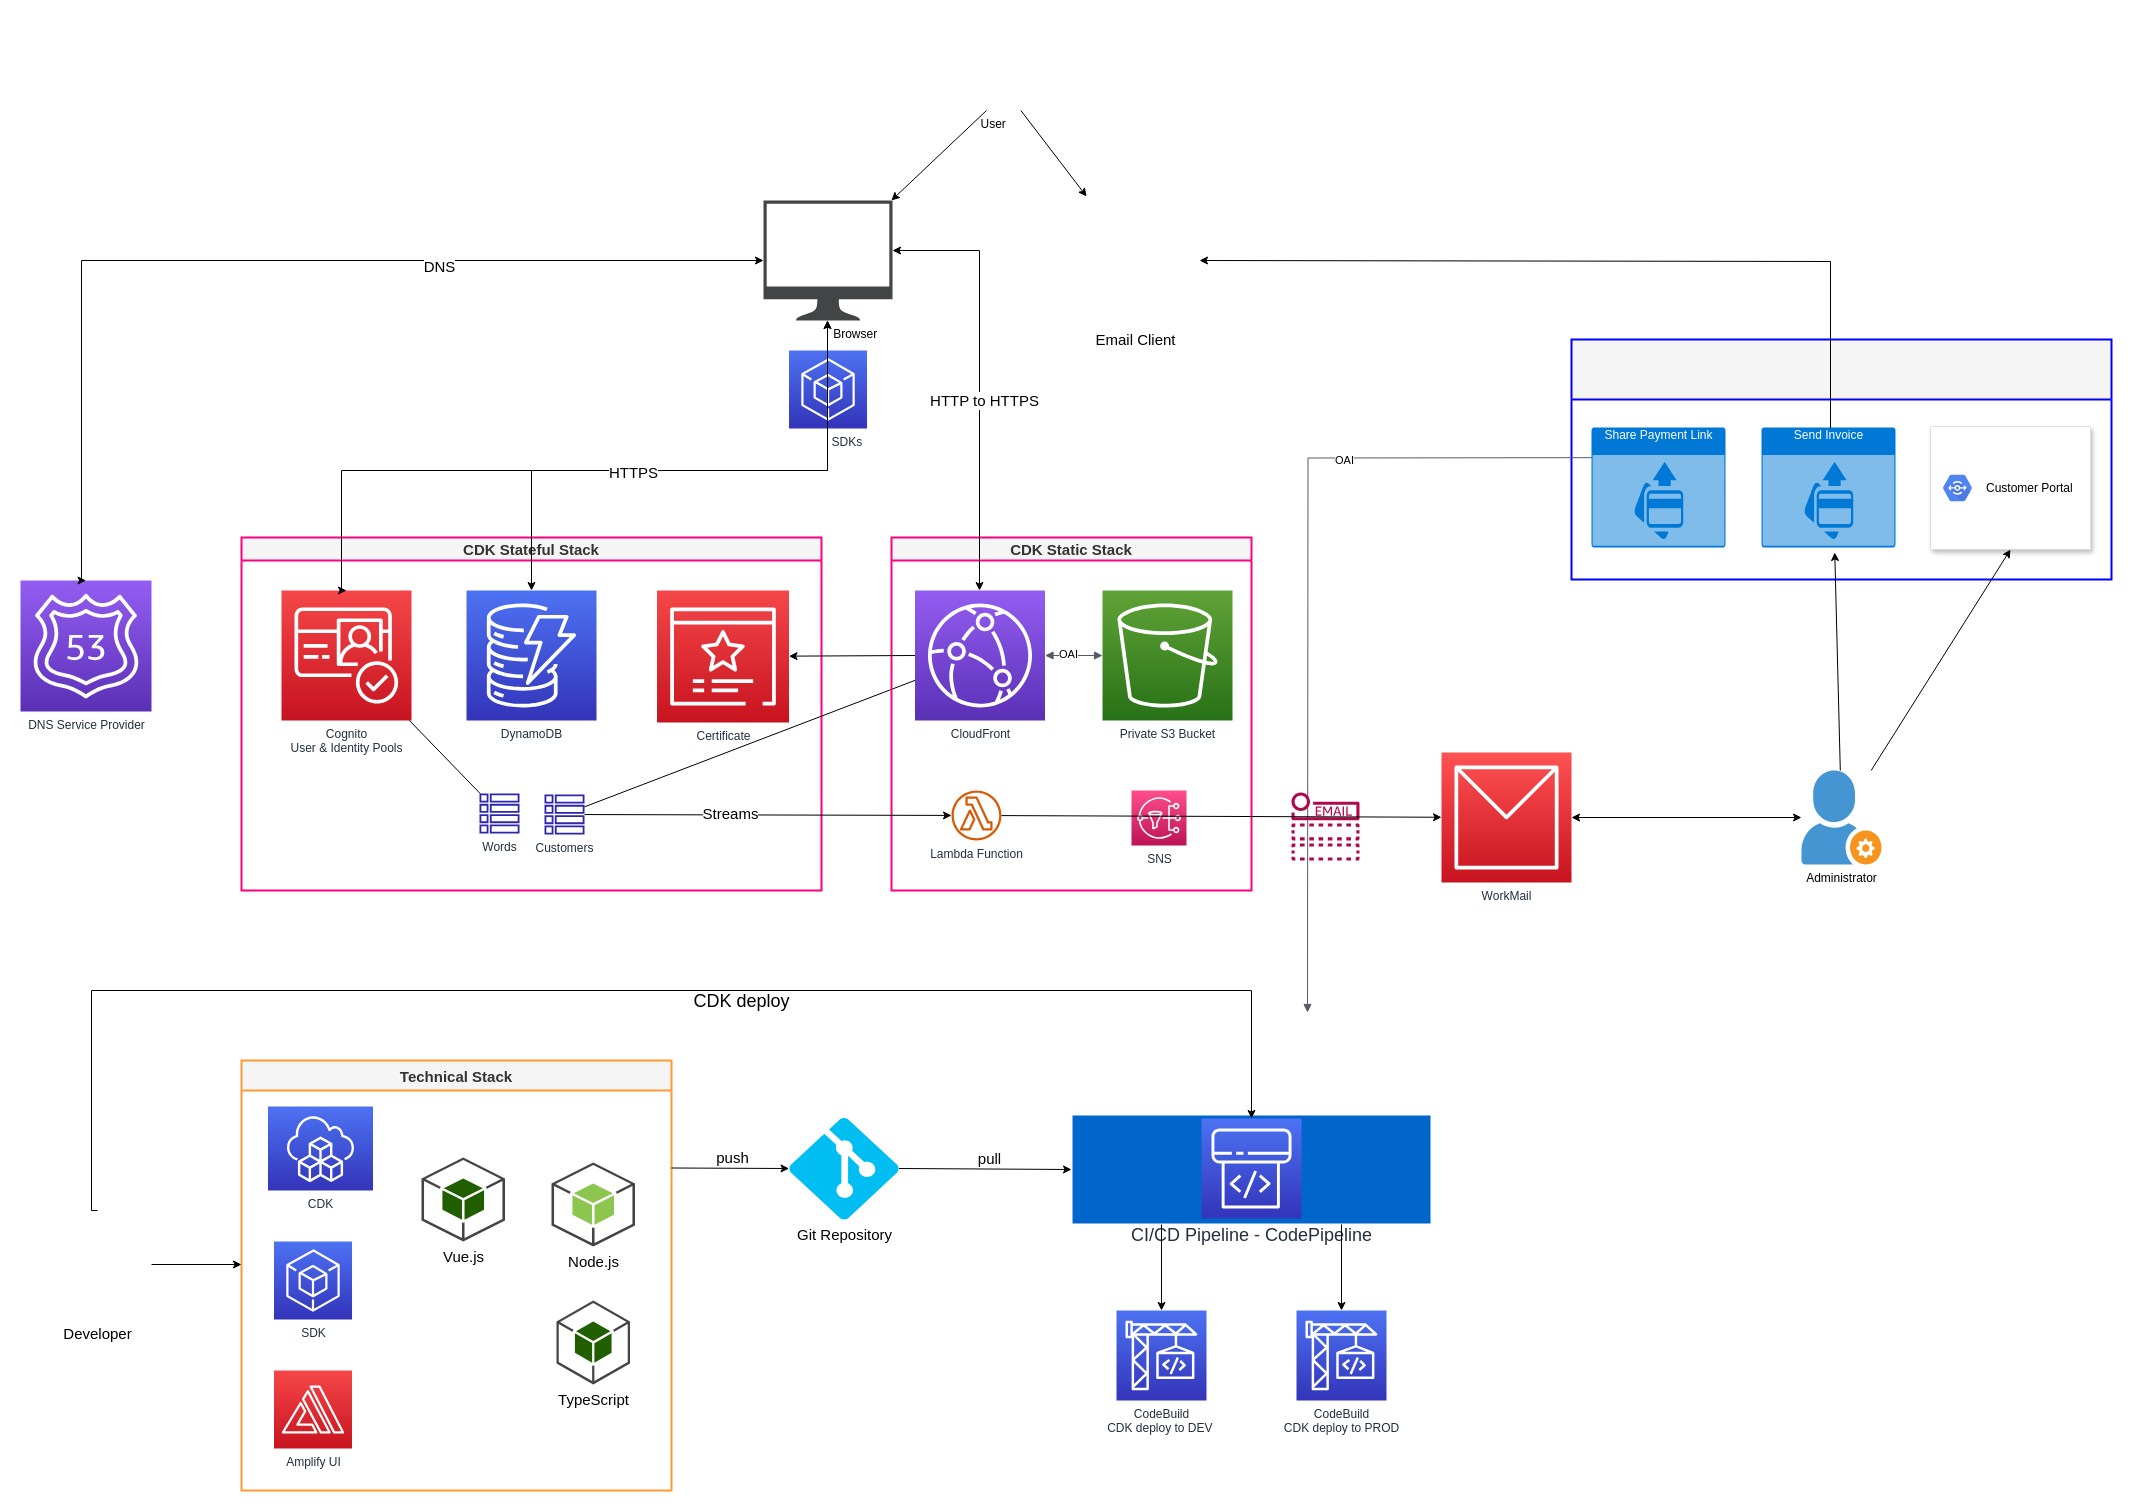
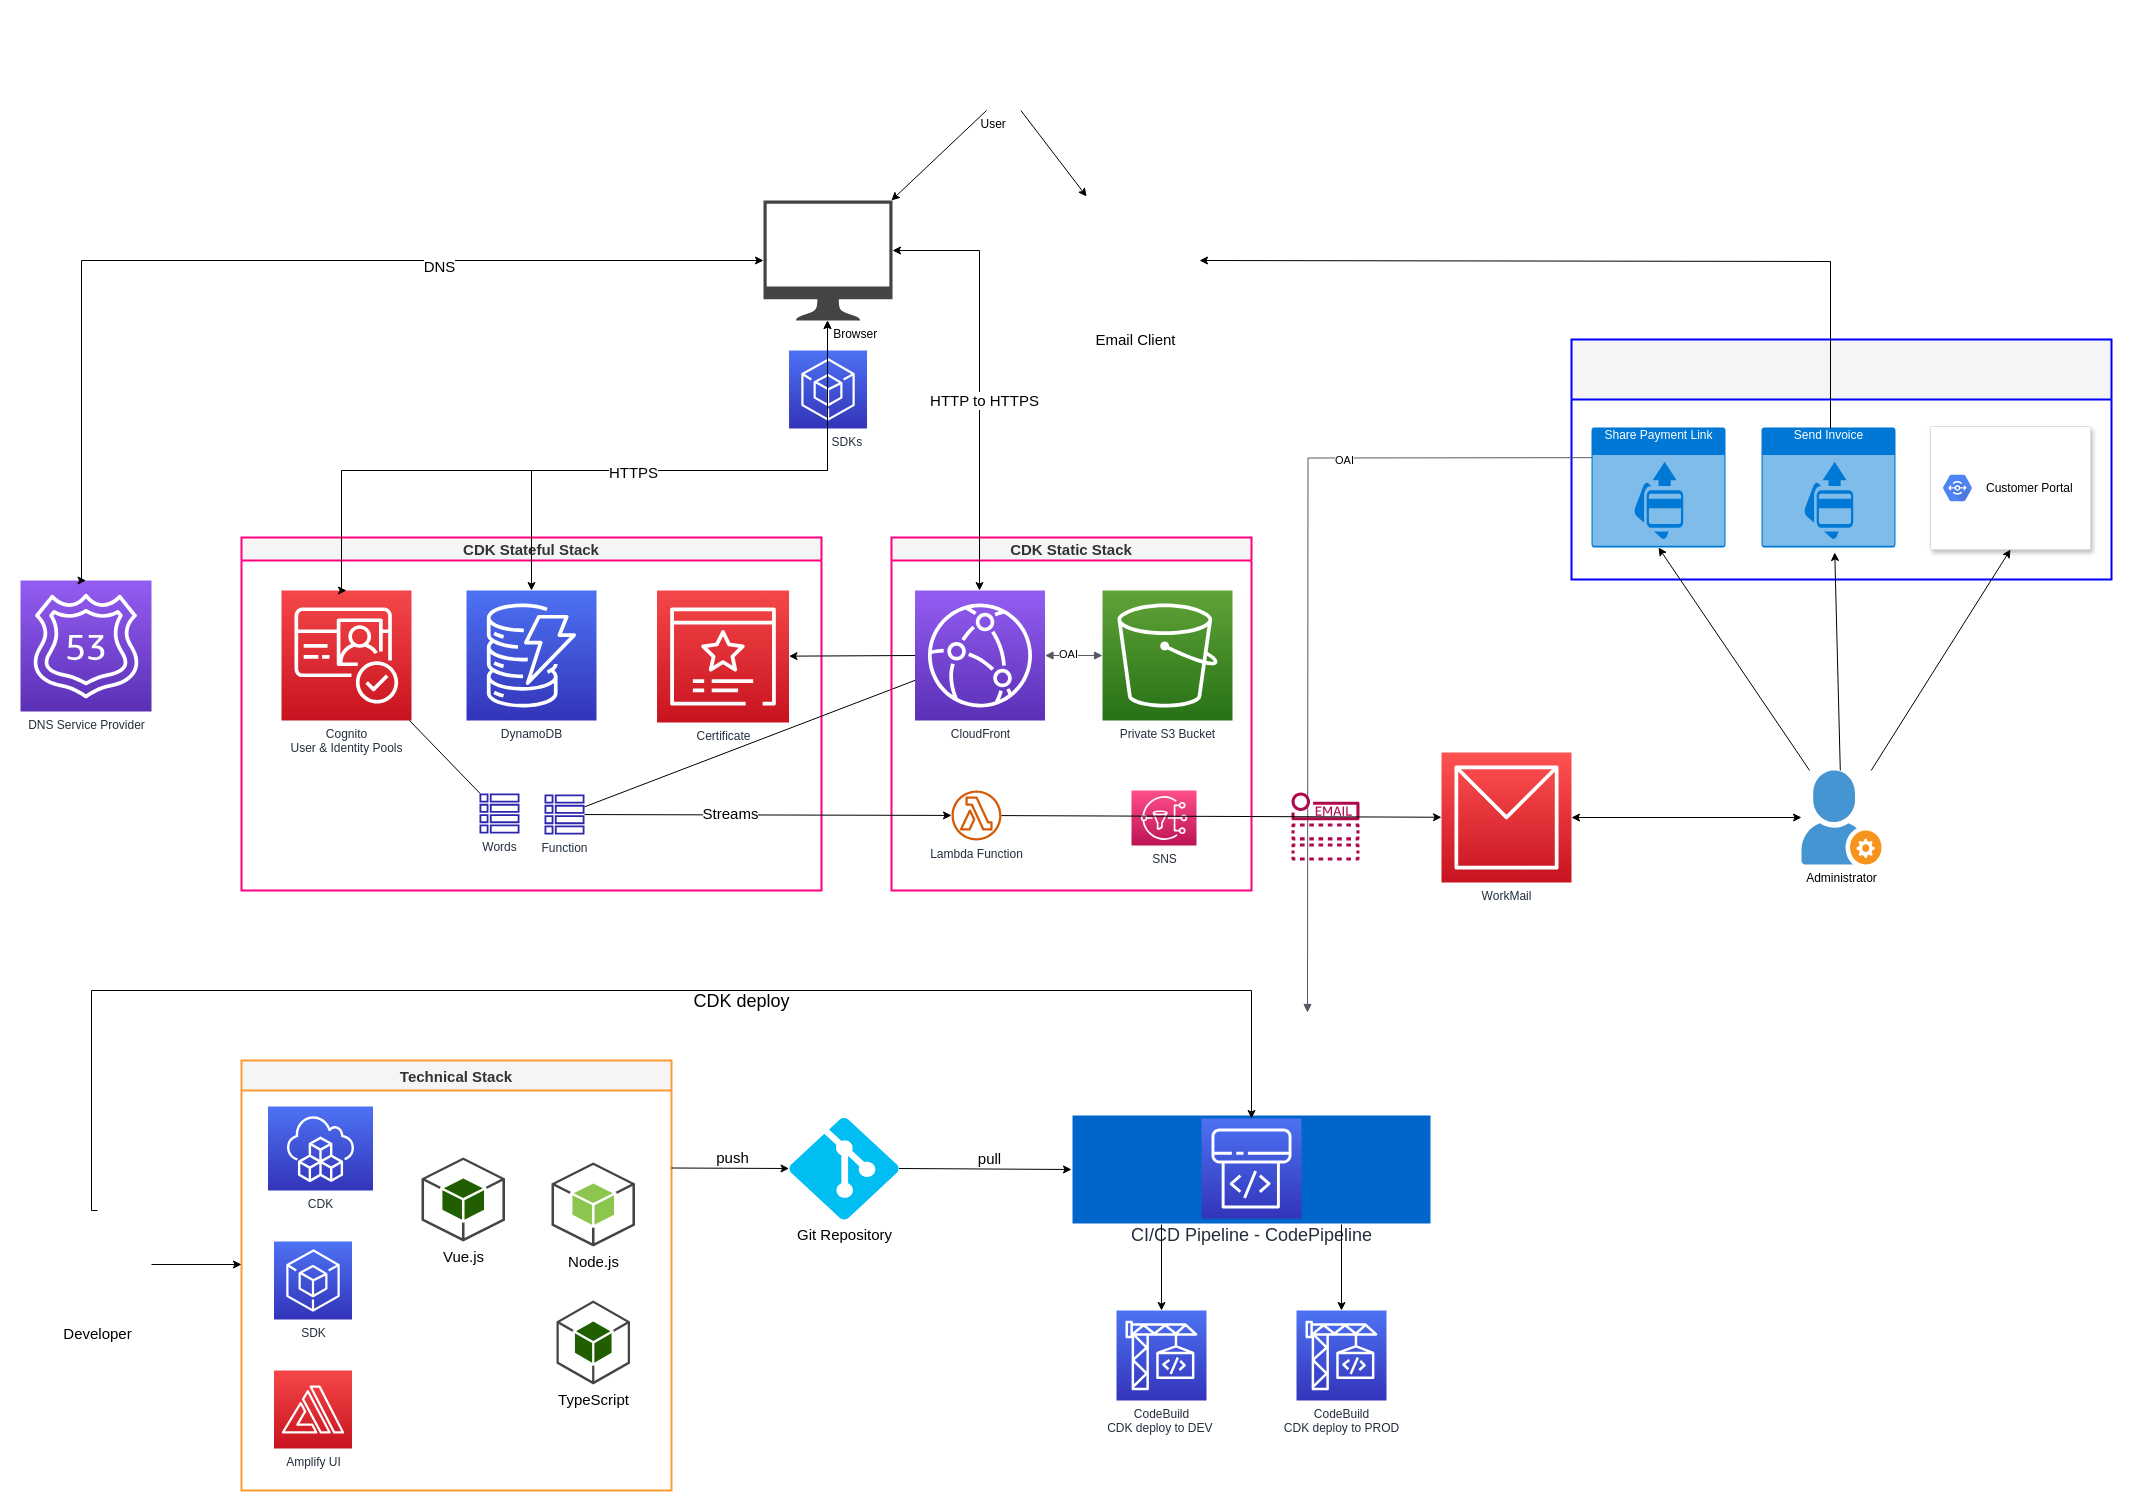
none -> (1736, 662)
(1159, 818) -> (1164, 818)
(565, 849) -> (565, 849)
